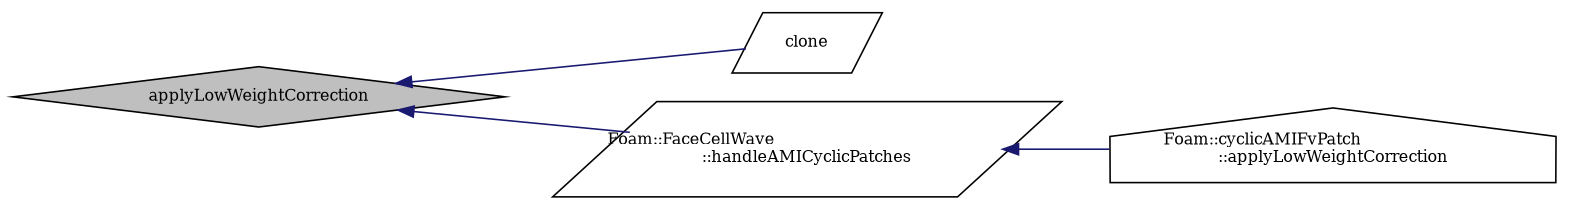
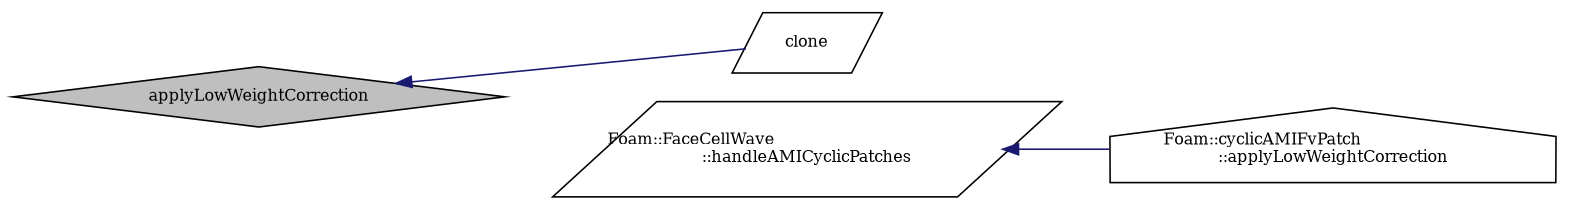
(522, 122) -> none
